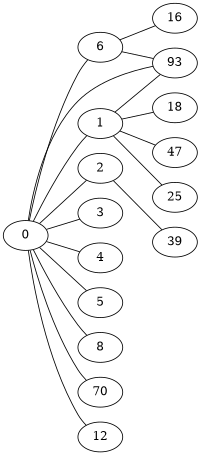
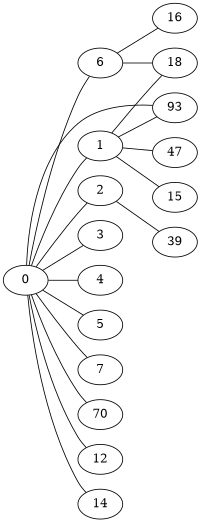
(138, 55) -> (138, 63)
(175, 197) -> (175, 197)
(100, 347) -> (100, 370)
none -> (100, 504)
